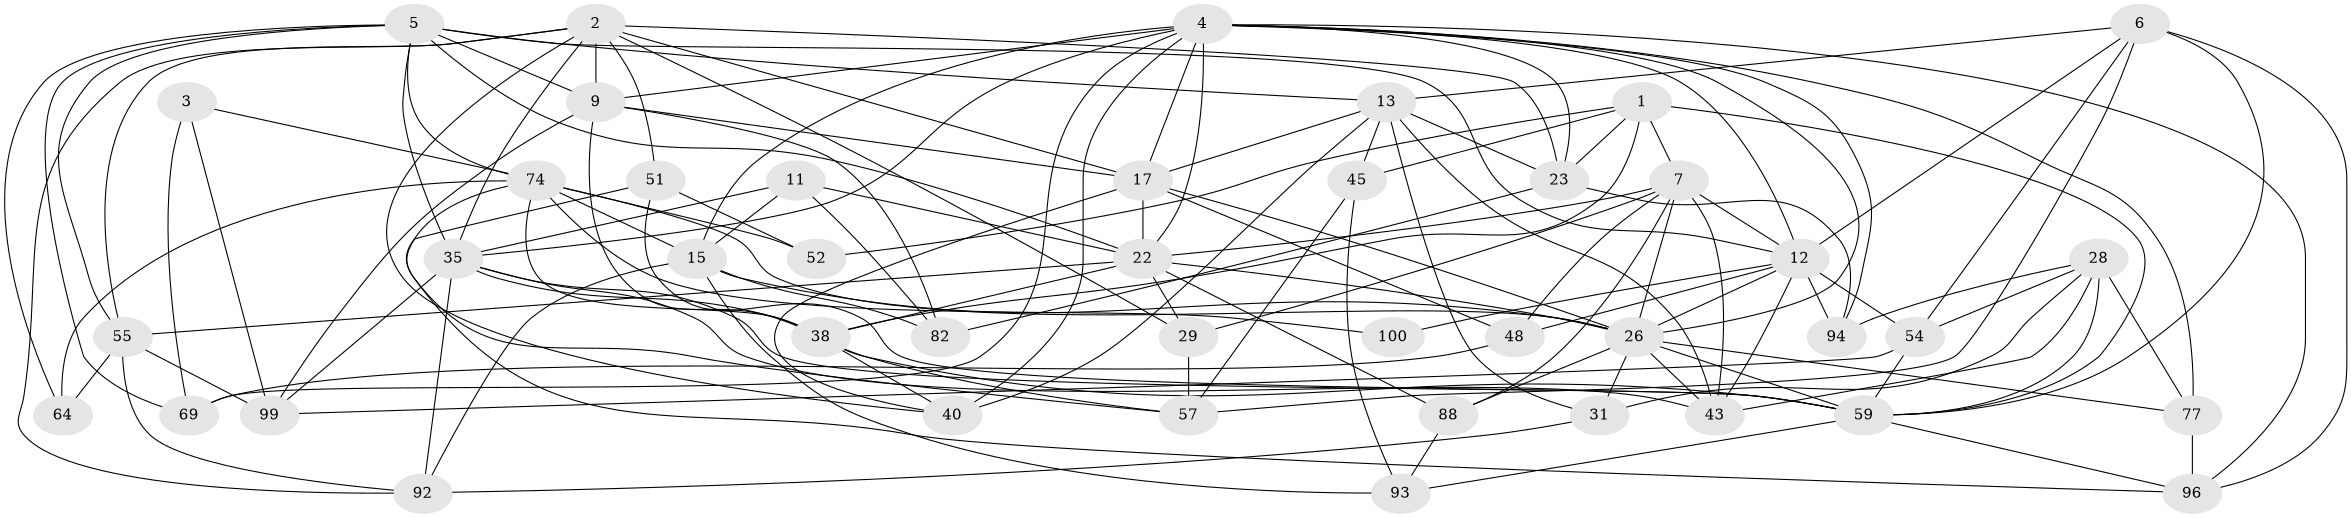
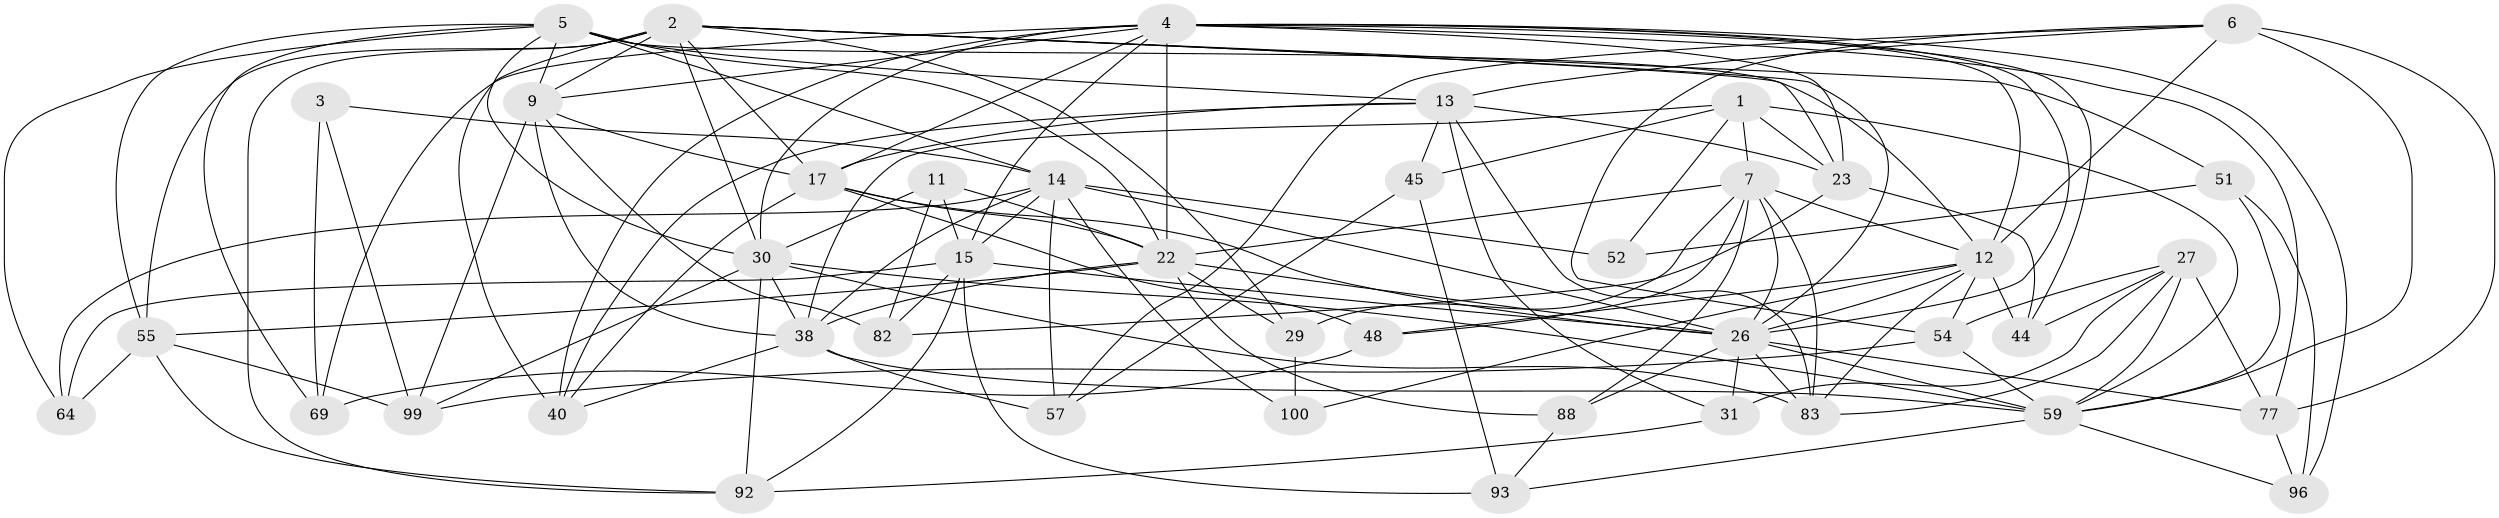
none -> (1421, 58)
(536, 181) -> (1057, 181)
(2347, 244) -> (2495, 202)
(453, 259) -> (762, 259)
(2099, 259) -> (2187, 259)
none -> (499, 283)
(1837, 337) -> (2022, 337)
(1189, 375) -> (1295, 382)
(1715, 415) -> (1811, 415)
